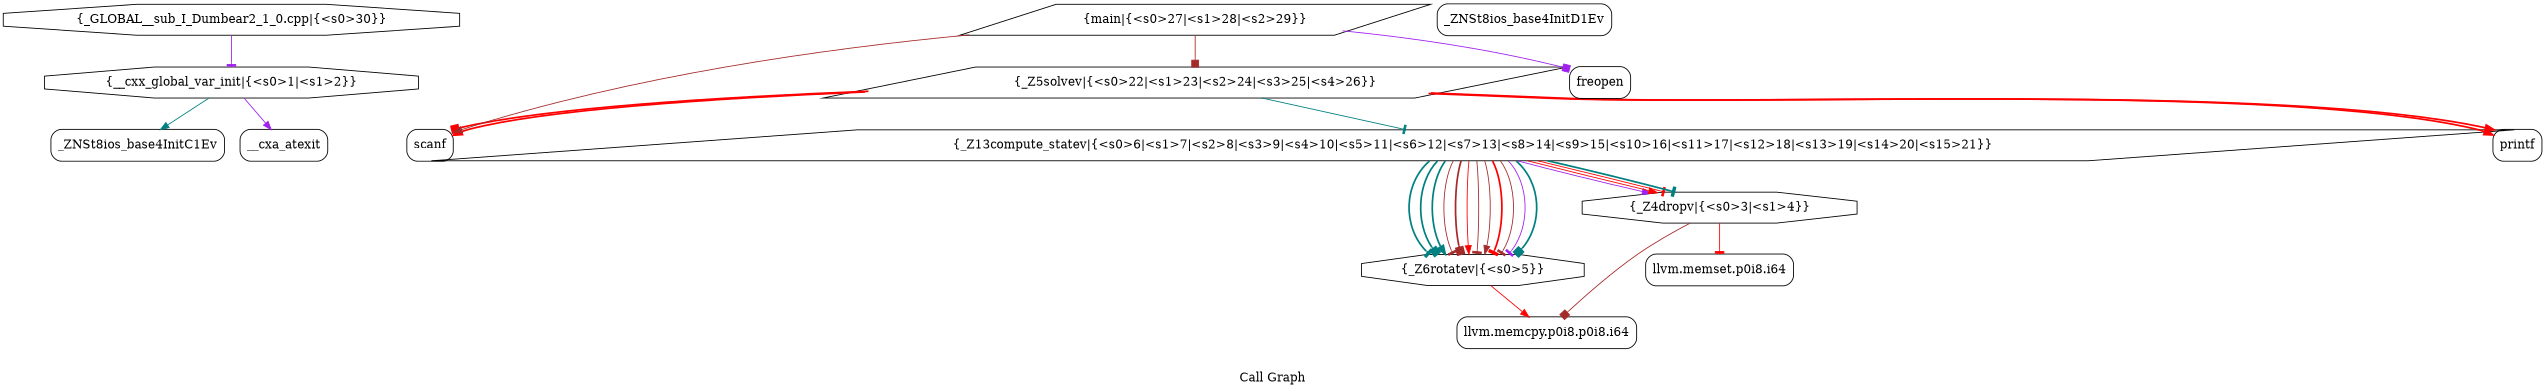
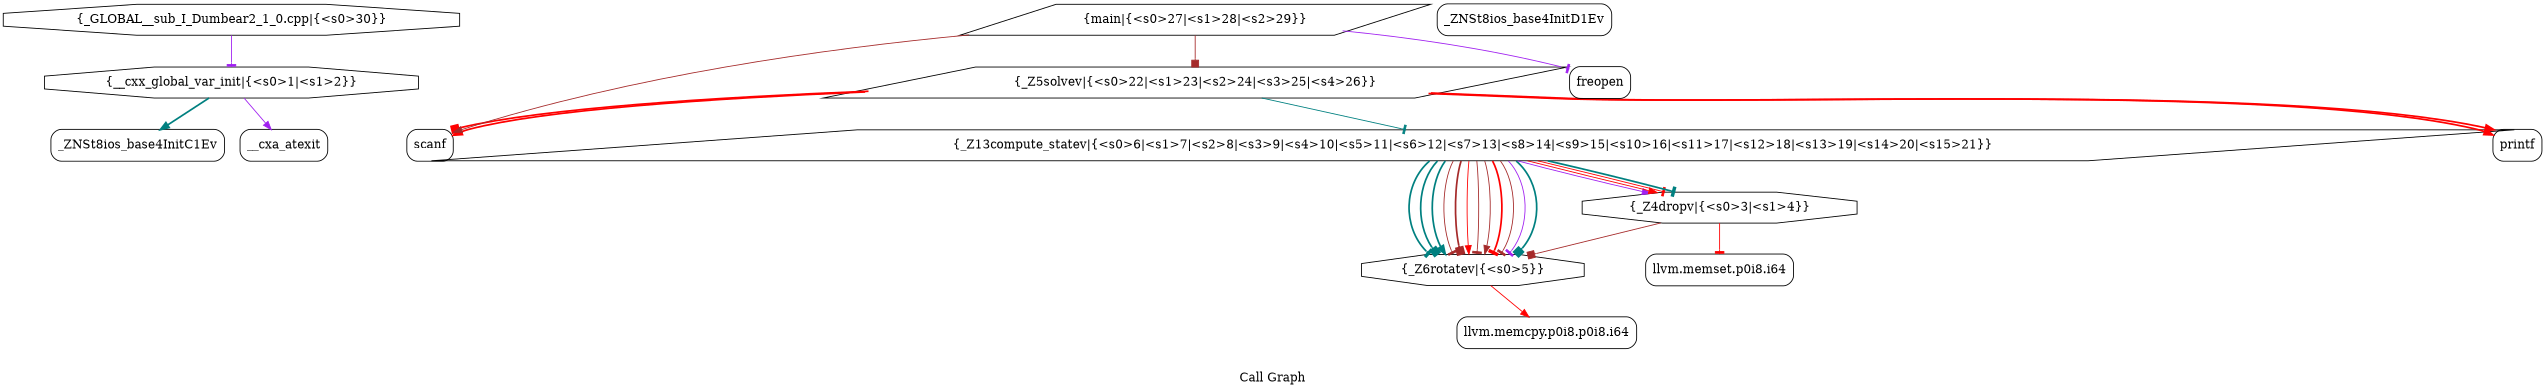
(1452, 45) -> (1452, 45)
(188, 112) -> (188, 112)
(1626, 263) -> (1599, 238)
